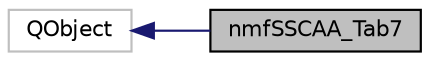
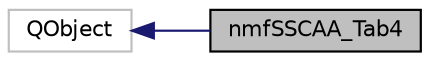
(316, 31) -> (316, 31)
